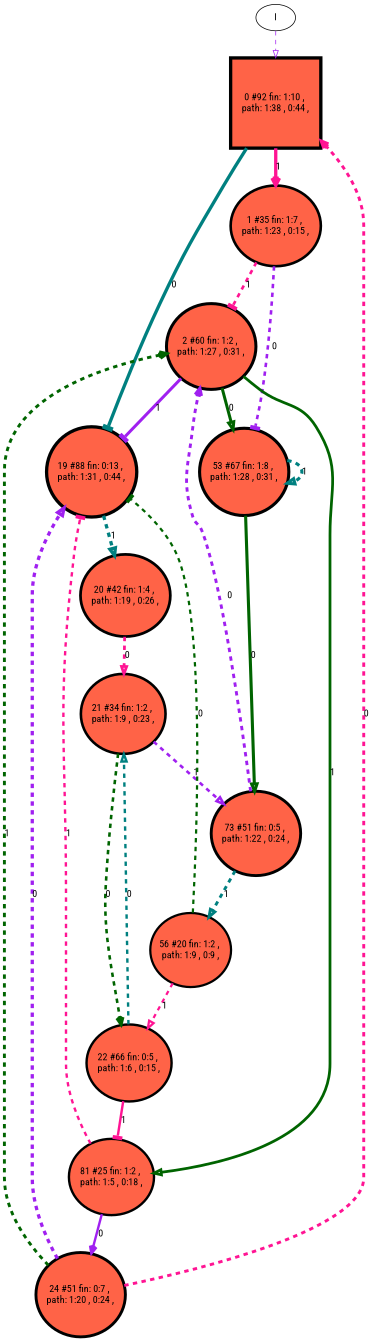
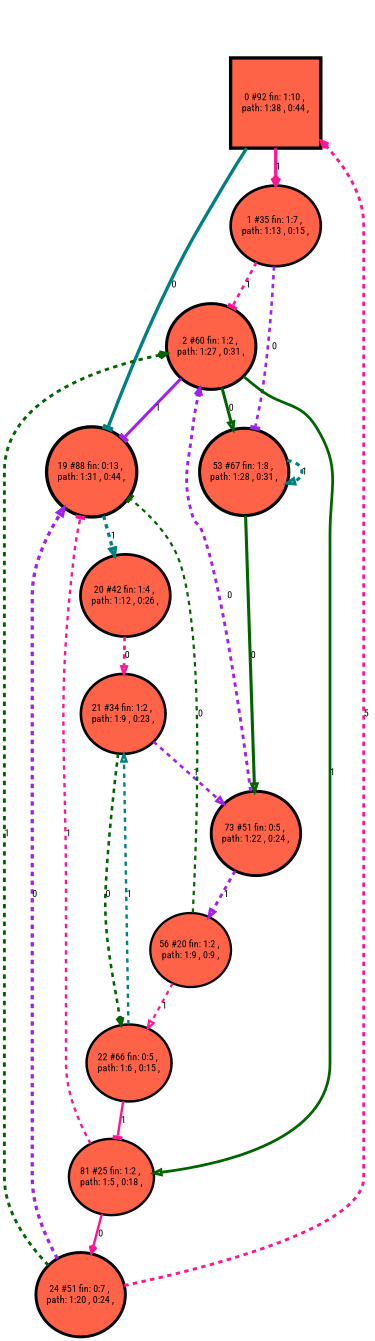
(276, 18) -> none
(276, 226) -> (276, 226)
(125, 595) -> (125, 595)
(367, 714) -> (367, 714)
(224, 891) -> (224, 891)
(131, 894) -> (131, 894)
(98, 1230) -> (98, 1230)
